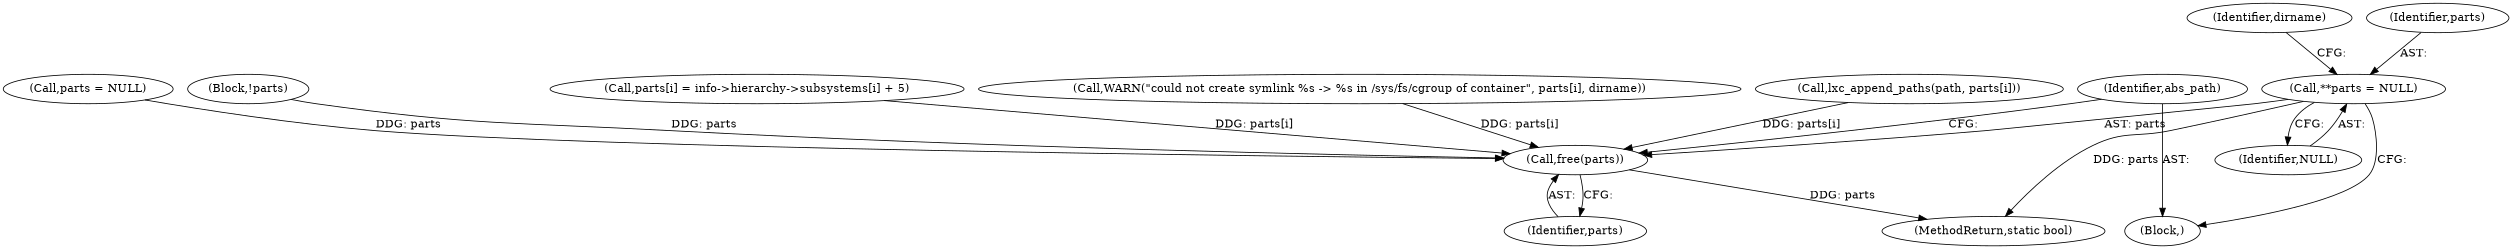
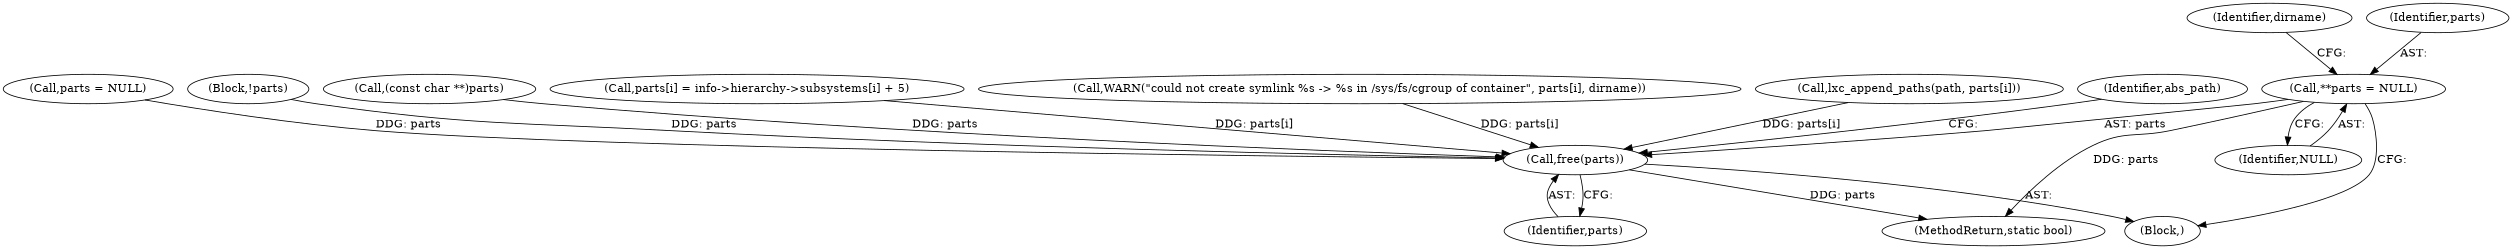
none -> (430, 89)
(2163, 156) -> (1886, 184)
